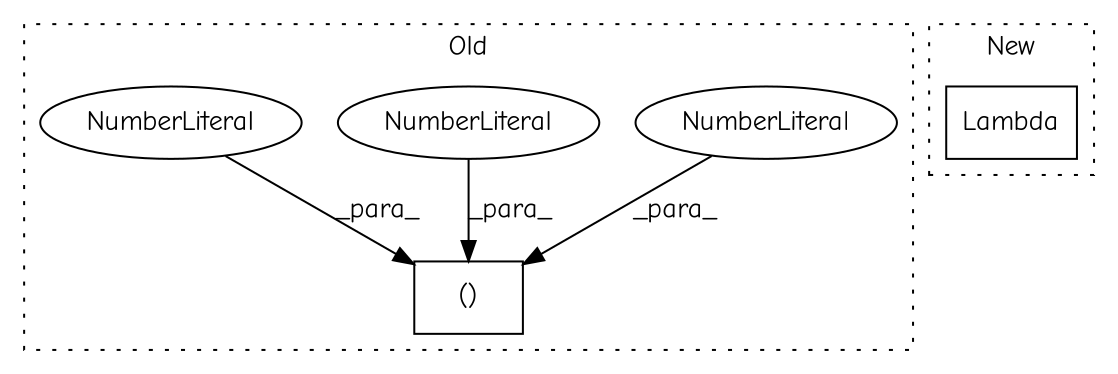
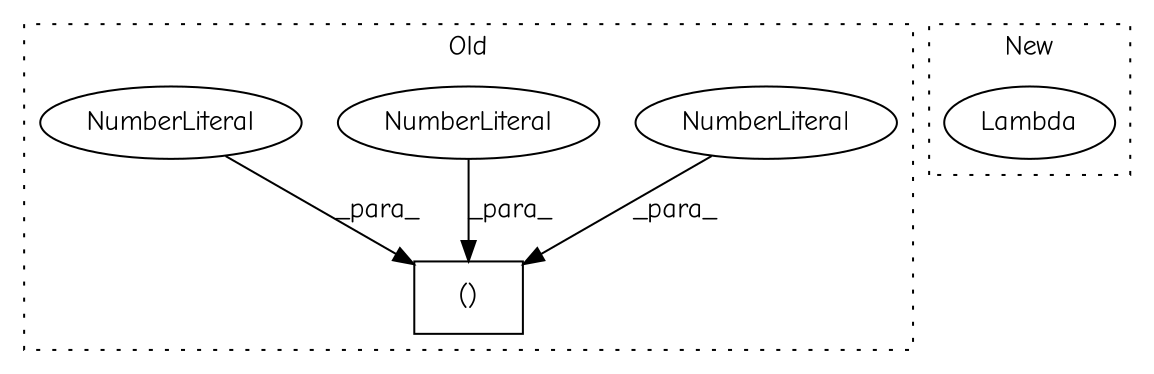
(1012, 123) -> (1030, 123)
